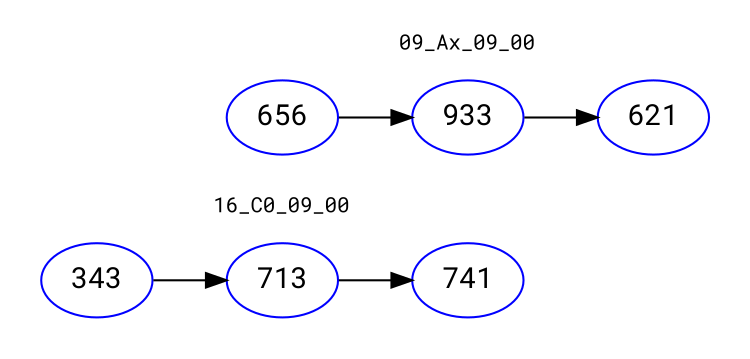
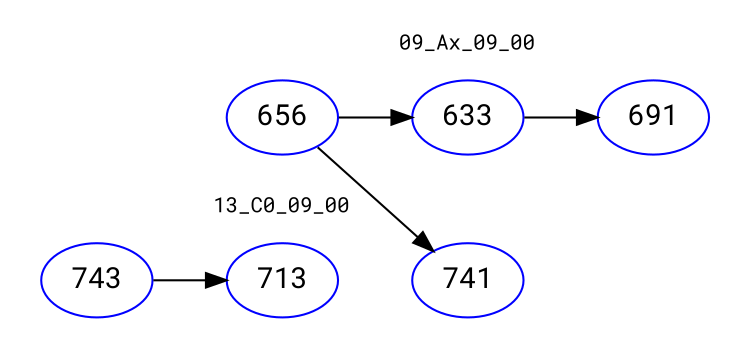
(468, 117) -> (468, 117)
(653, 117) -> (653, 117)
(282, 207) -> (282, 207)
(97, 280) -> (97, 280)
(365, 280) -> (378, 201)
